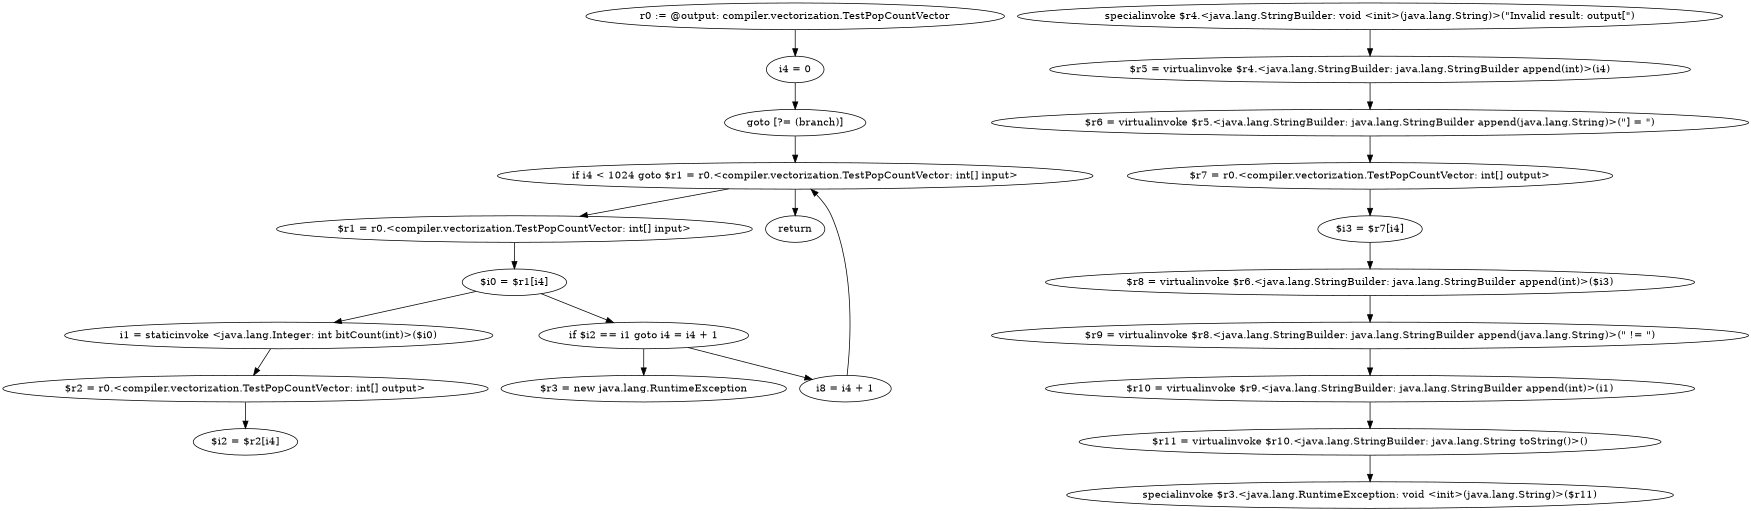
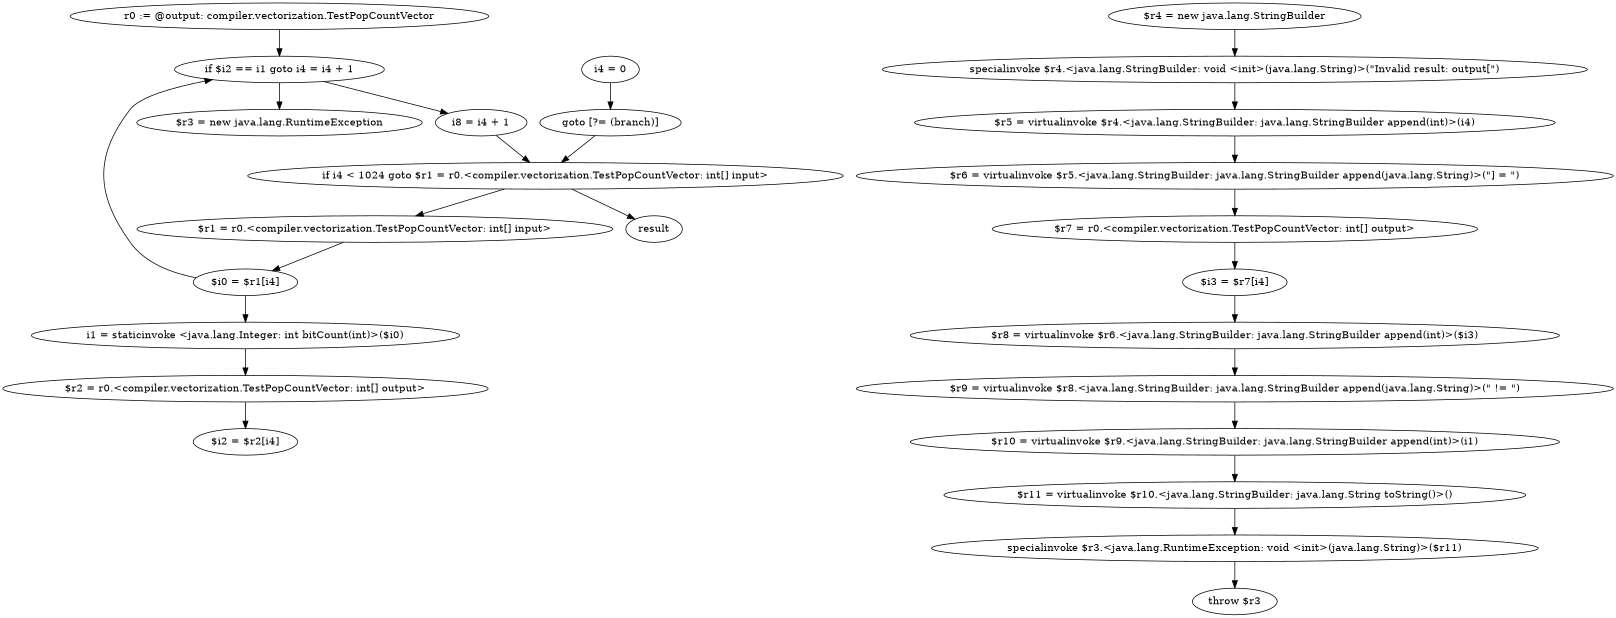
none -> (1235, 16)
(795, 39) -> (279, 39)
(795, 229) -> (654, 229)
none -> (1235, 601)
